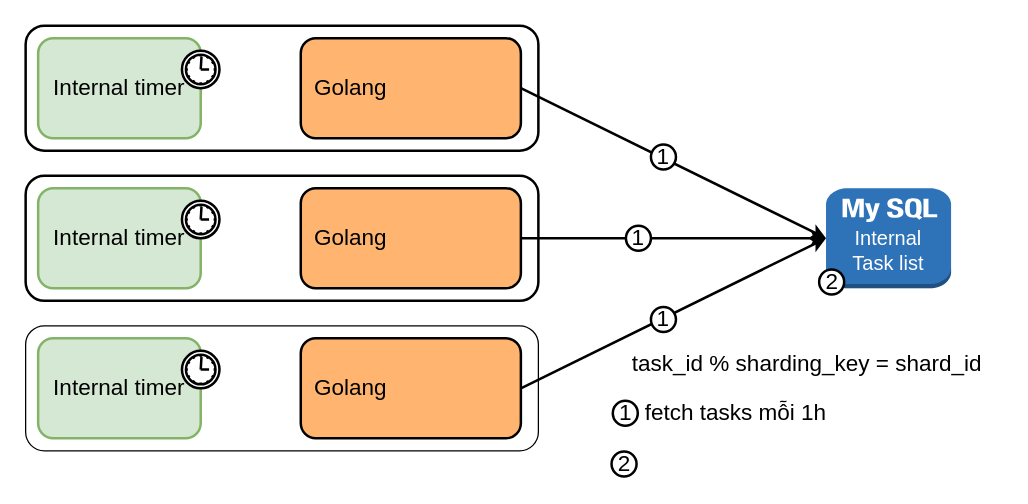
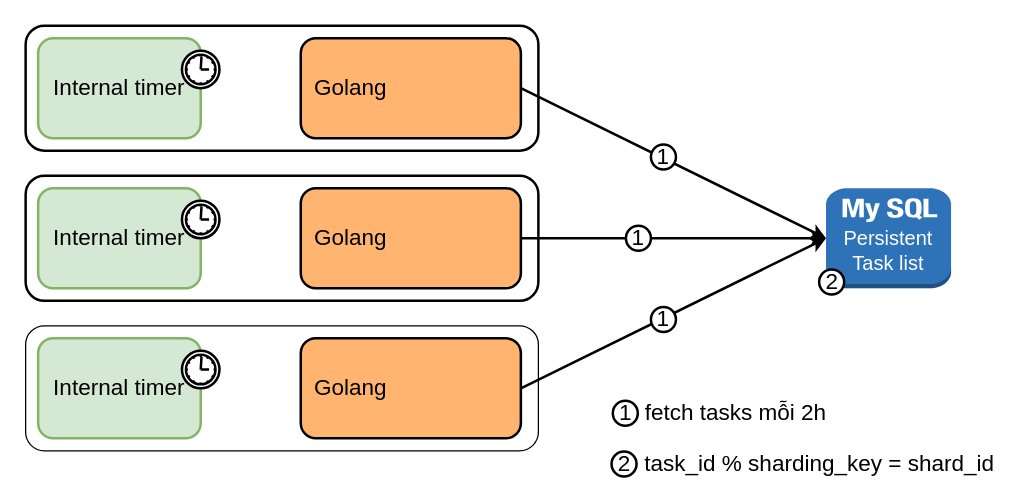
(888, 251) -> (888, 251)
(806, 364) -> (819, 464)
(736, 413) -> (736, 413)
